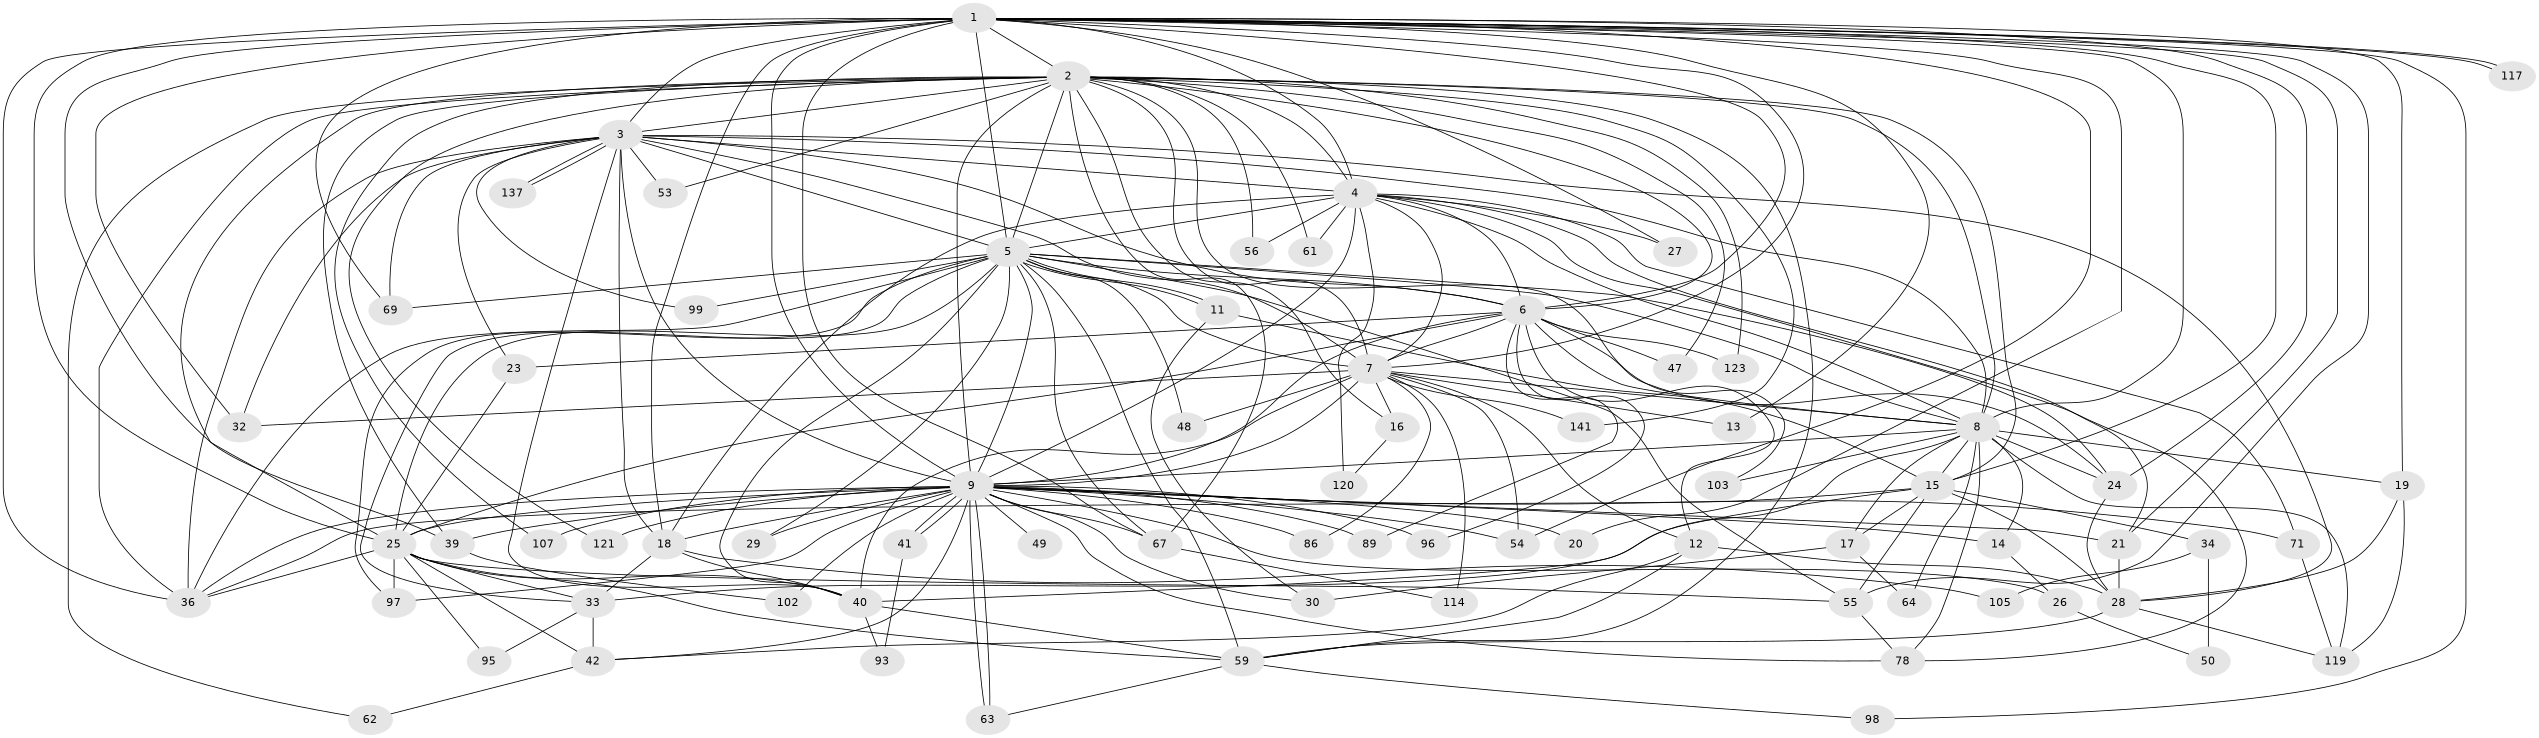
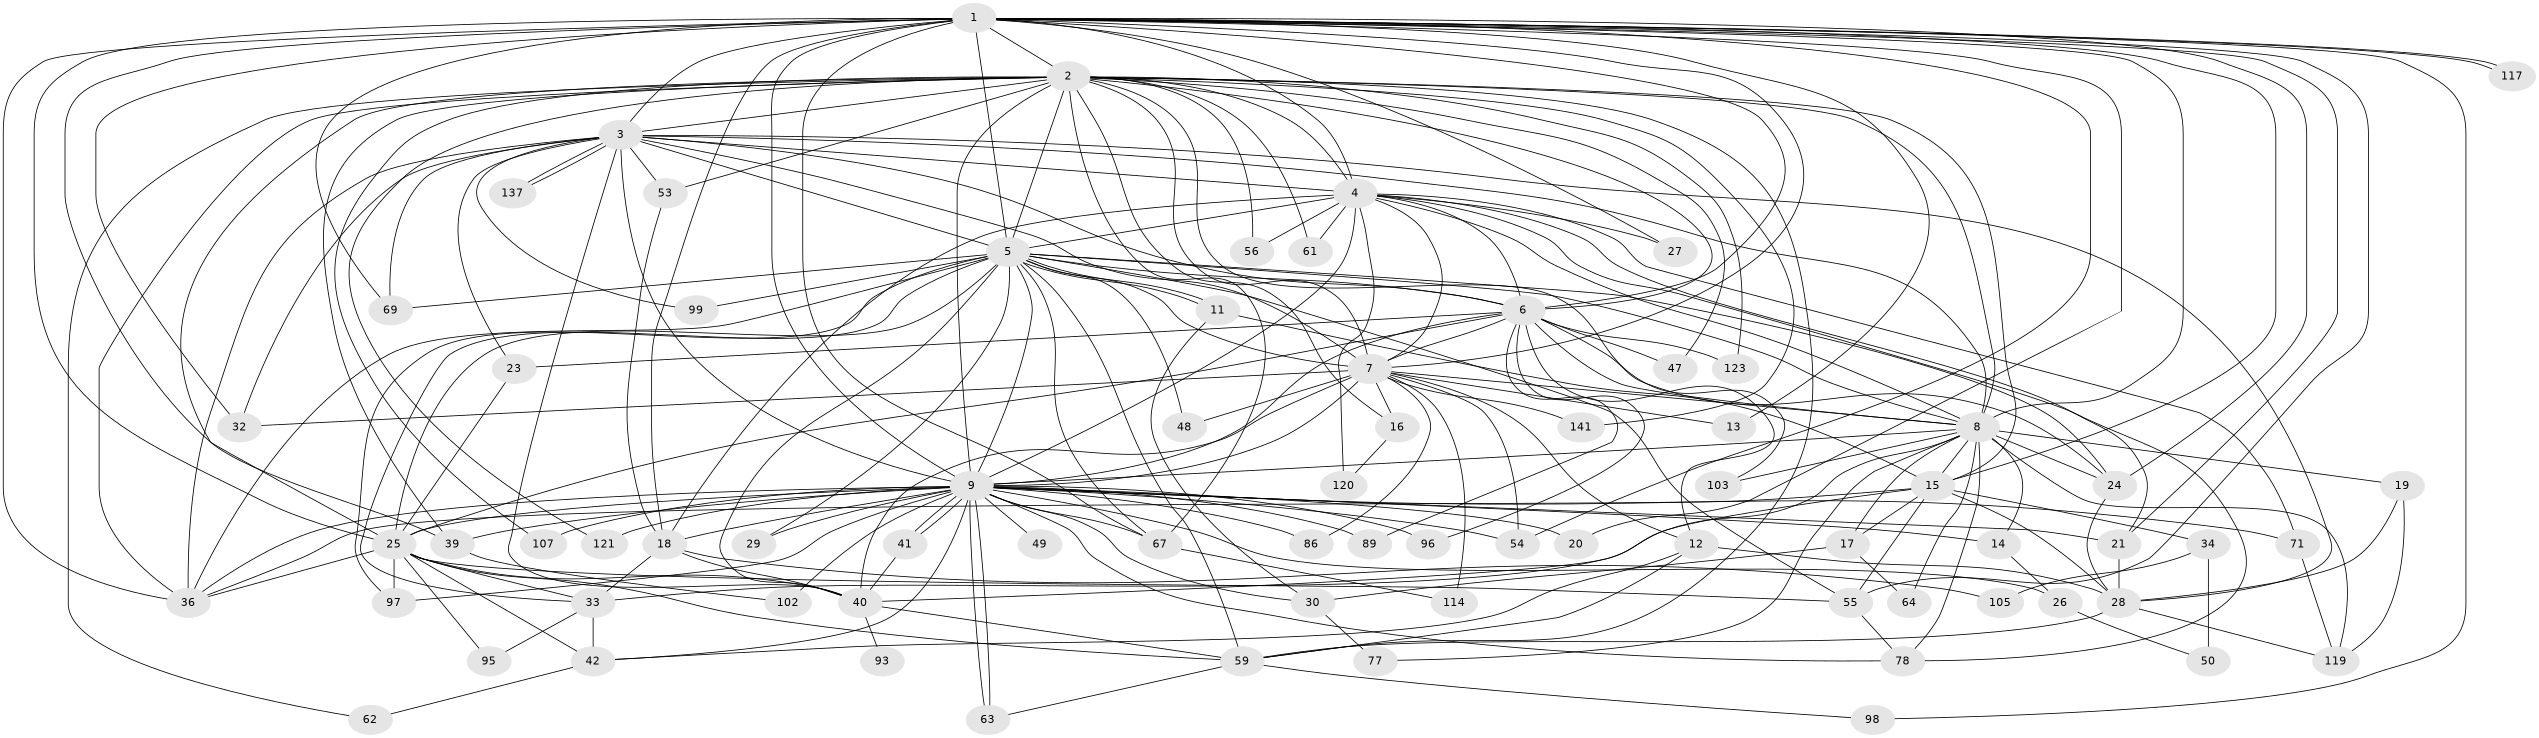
(1987, 30) -> none
(620, 345) -> (630, 370)
(895, 594) -> (886, 570)
none -> (1376, 661)
